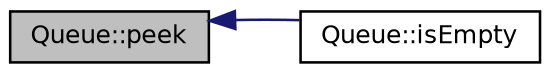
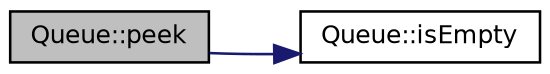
(267, 20) -> (242, 54)
